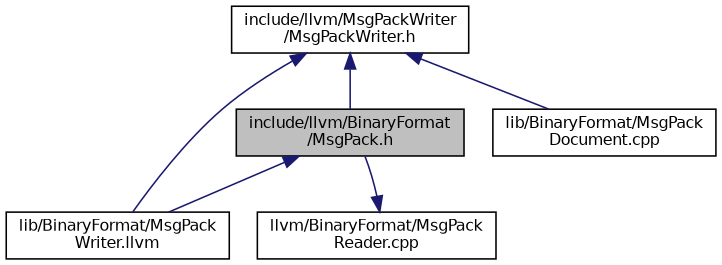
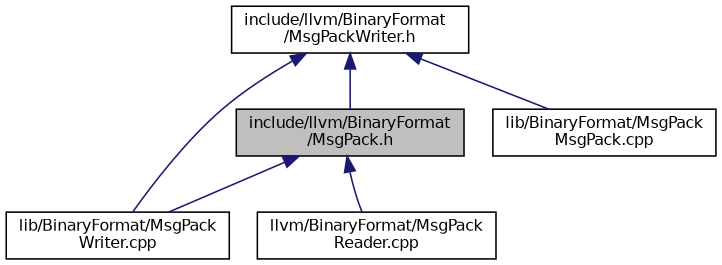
(350, 30) -> (350, 30)
(604, 133) -> (604, 133)
(372, 176) -> (355, 192)
(118, 236) -> (118, 236)
